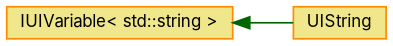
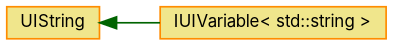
(271, 23) -> (138, 23)
